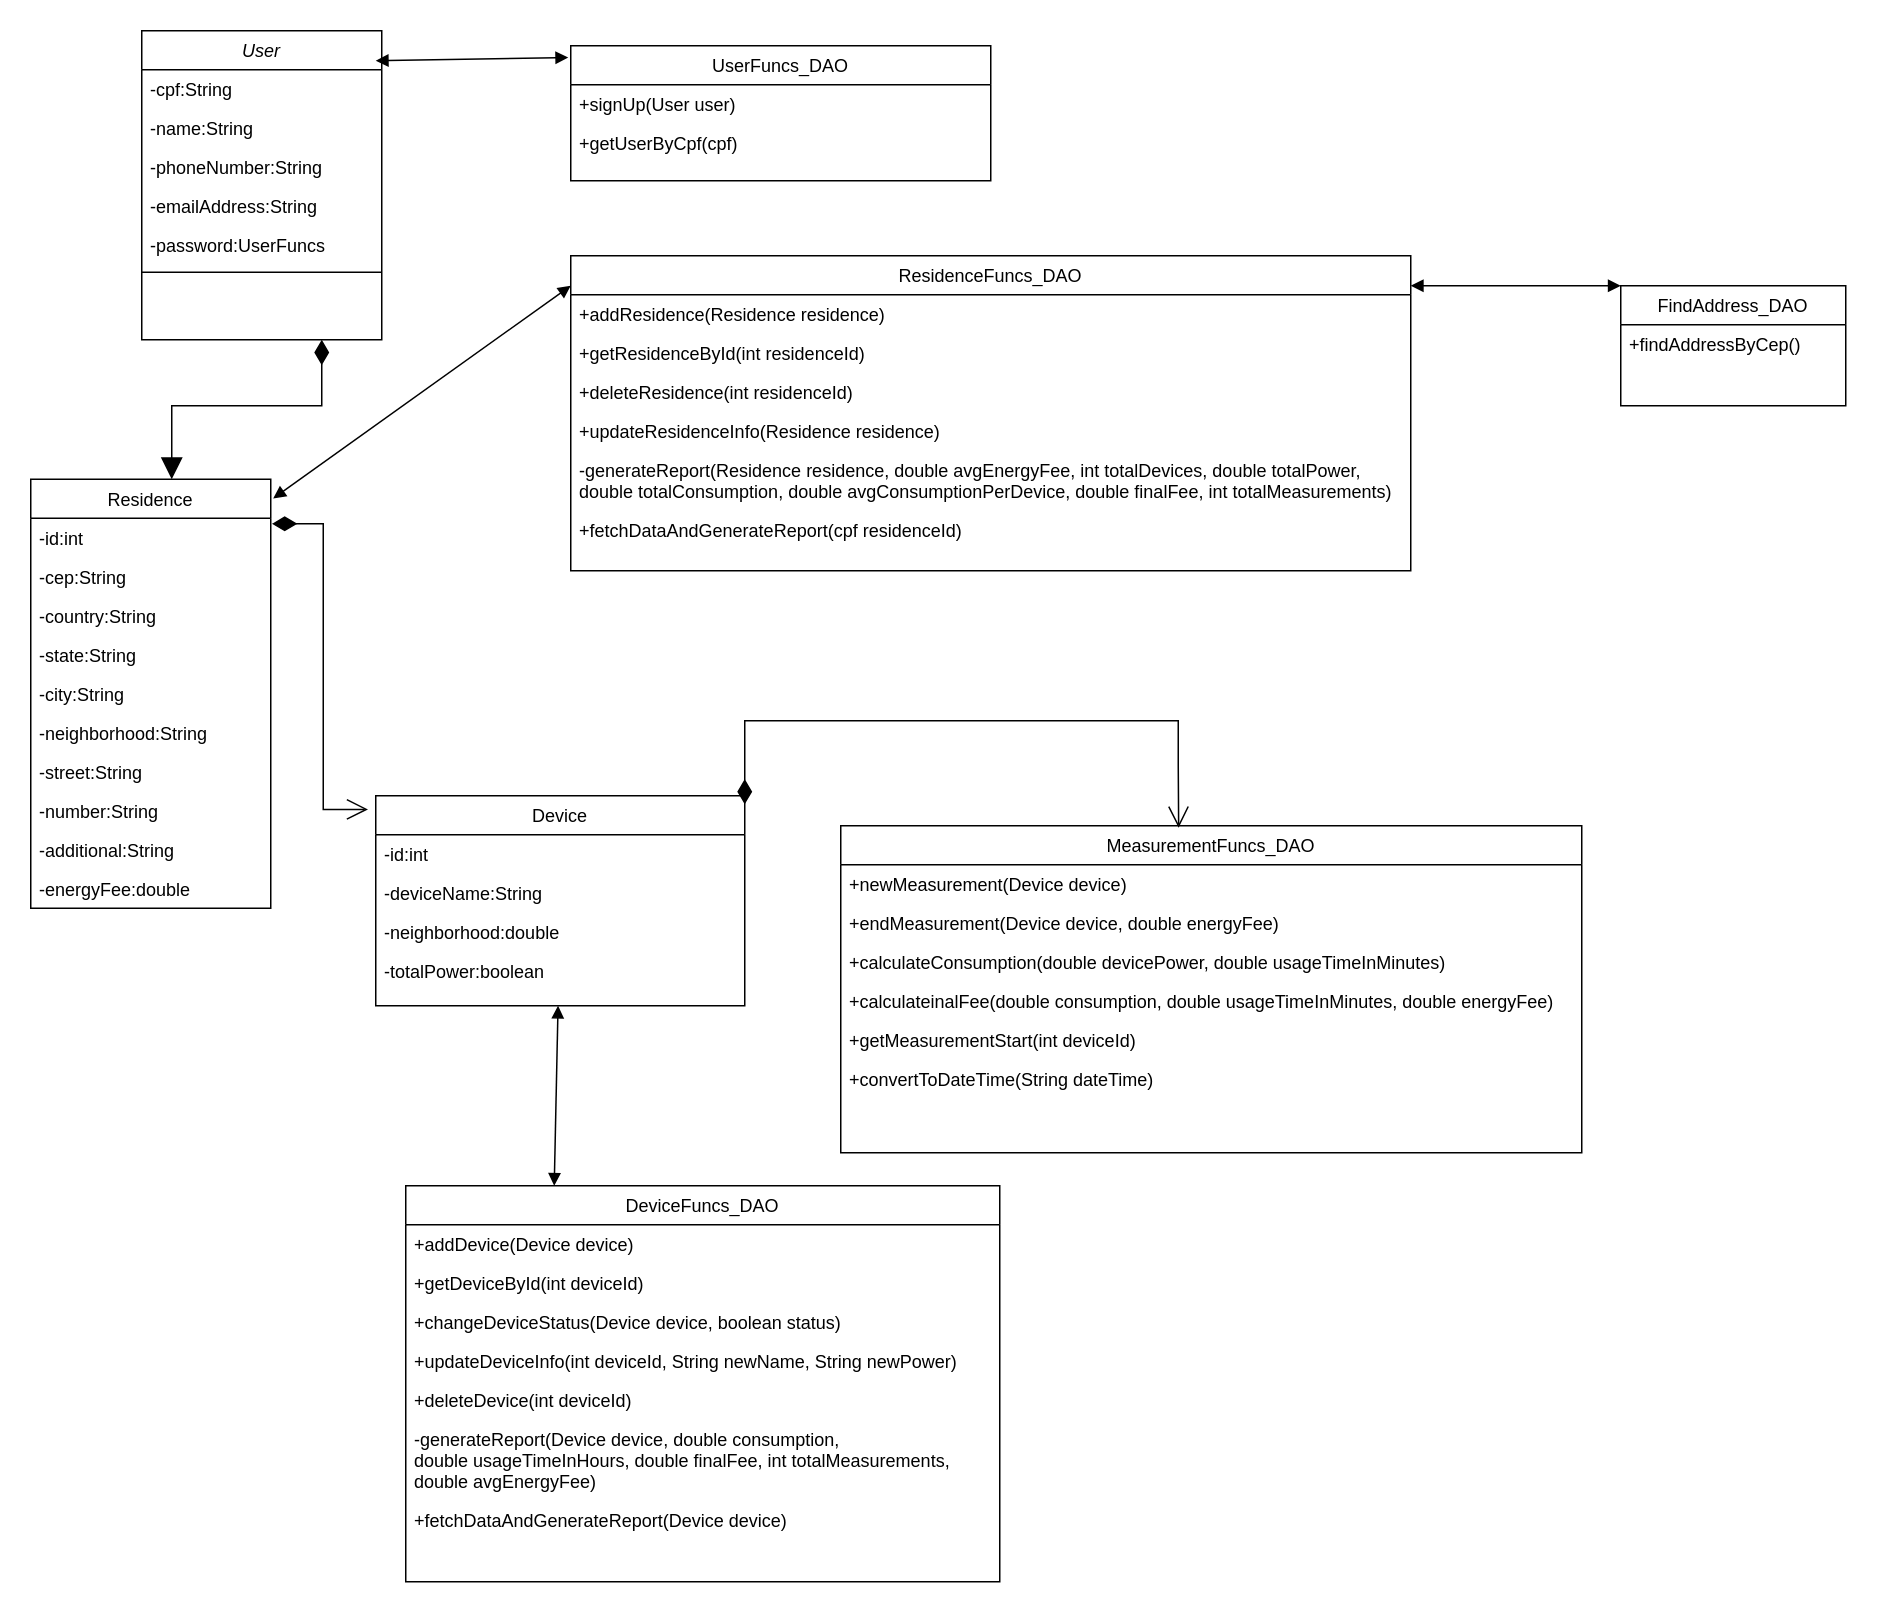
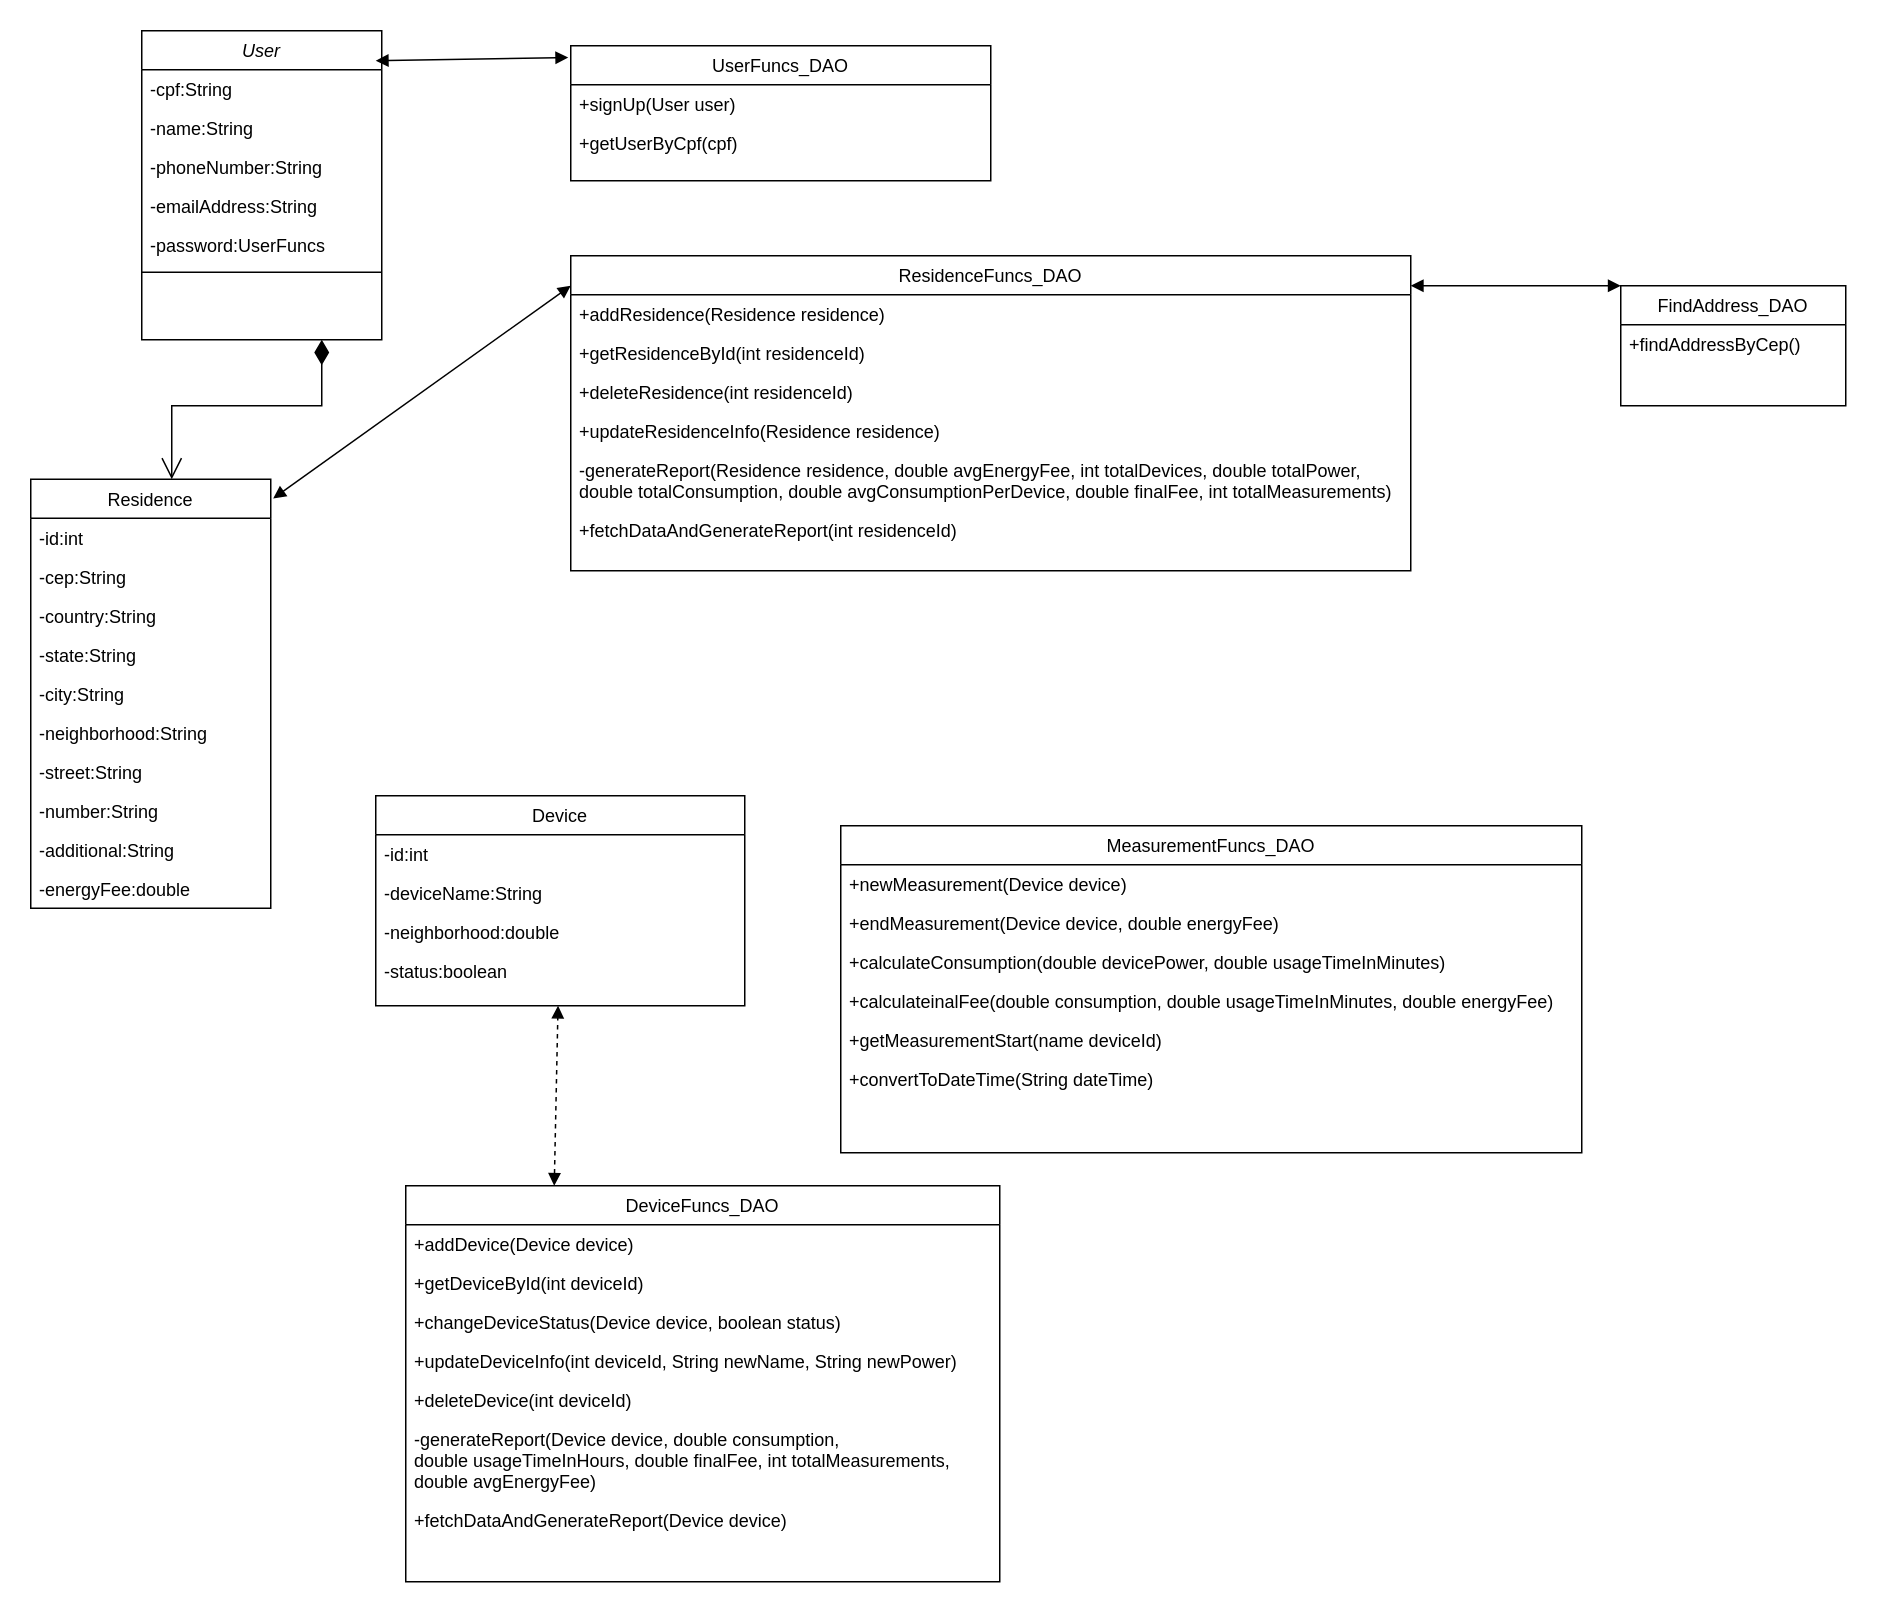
(172, 456) -> (172, 464)
(796, 531) -> (794, 531)
(323, 673) -> none
(983, 721) -> none
(473, 972) -> (455, 972)
(1013, 1041) -> (1021, 1041)
(556, 1094) -> (556, 1094)
